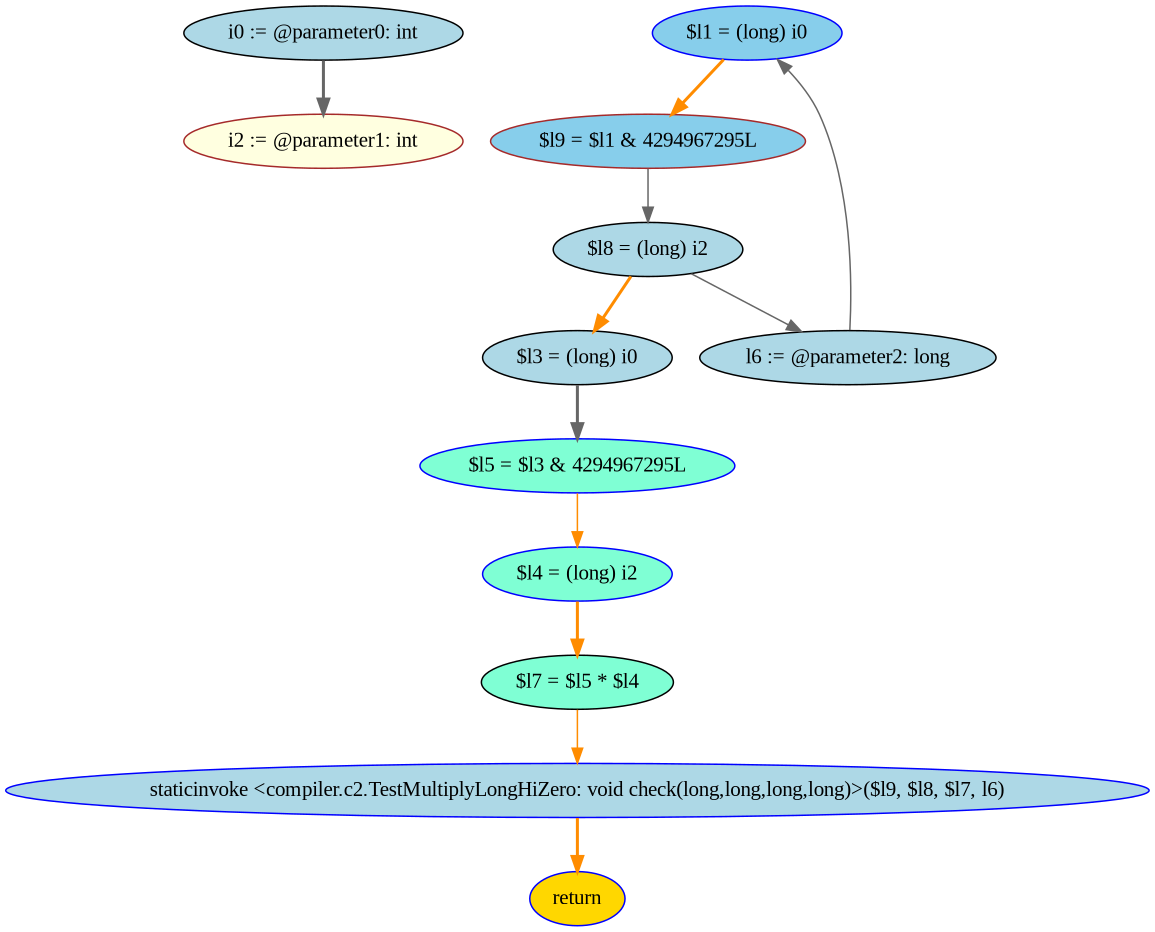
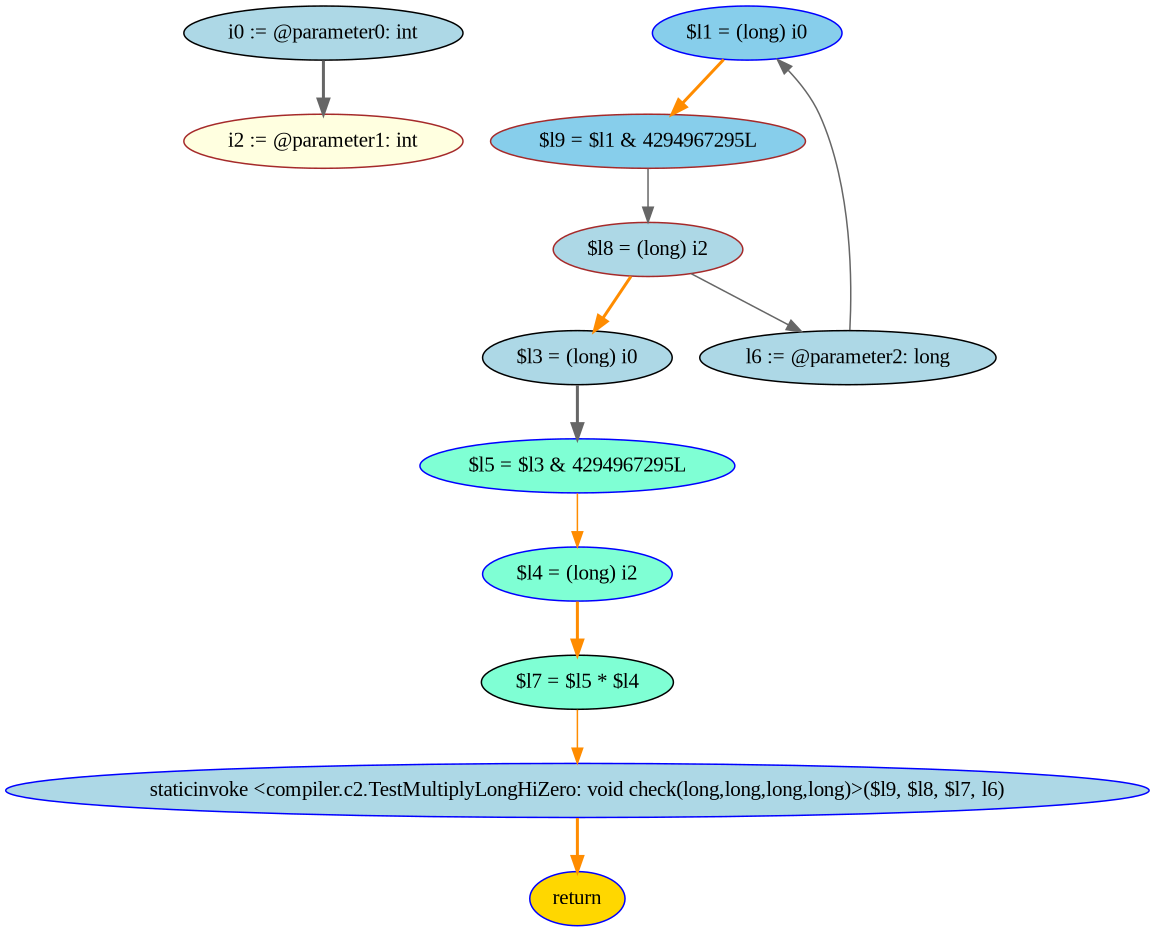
(648, 249) -> (648, 249)
